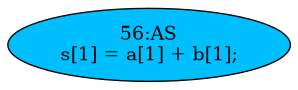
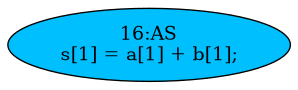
(149, 45) -> (149, 45)
